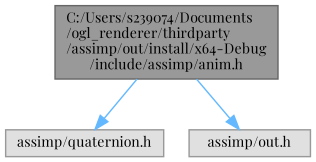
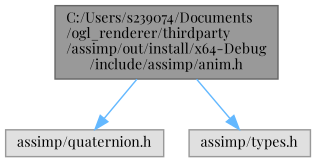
(250, 143) -> (250, 143)
